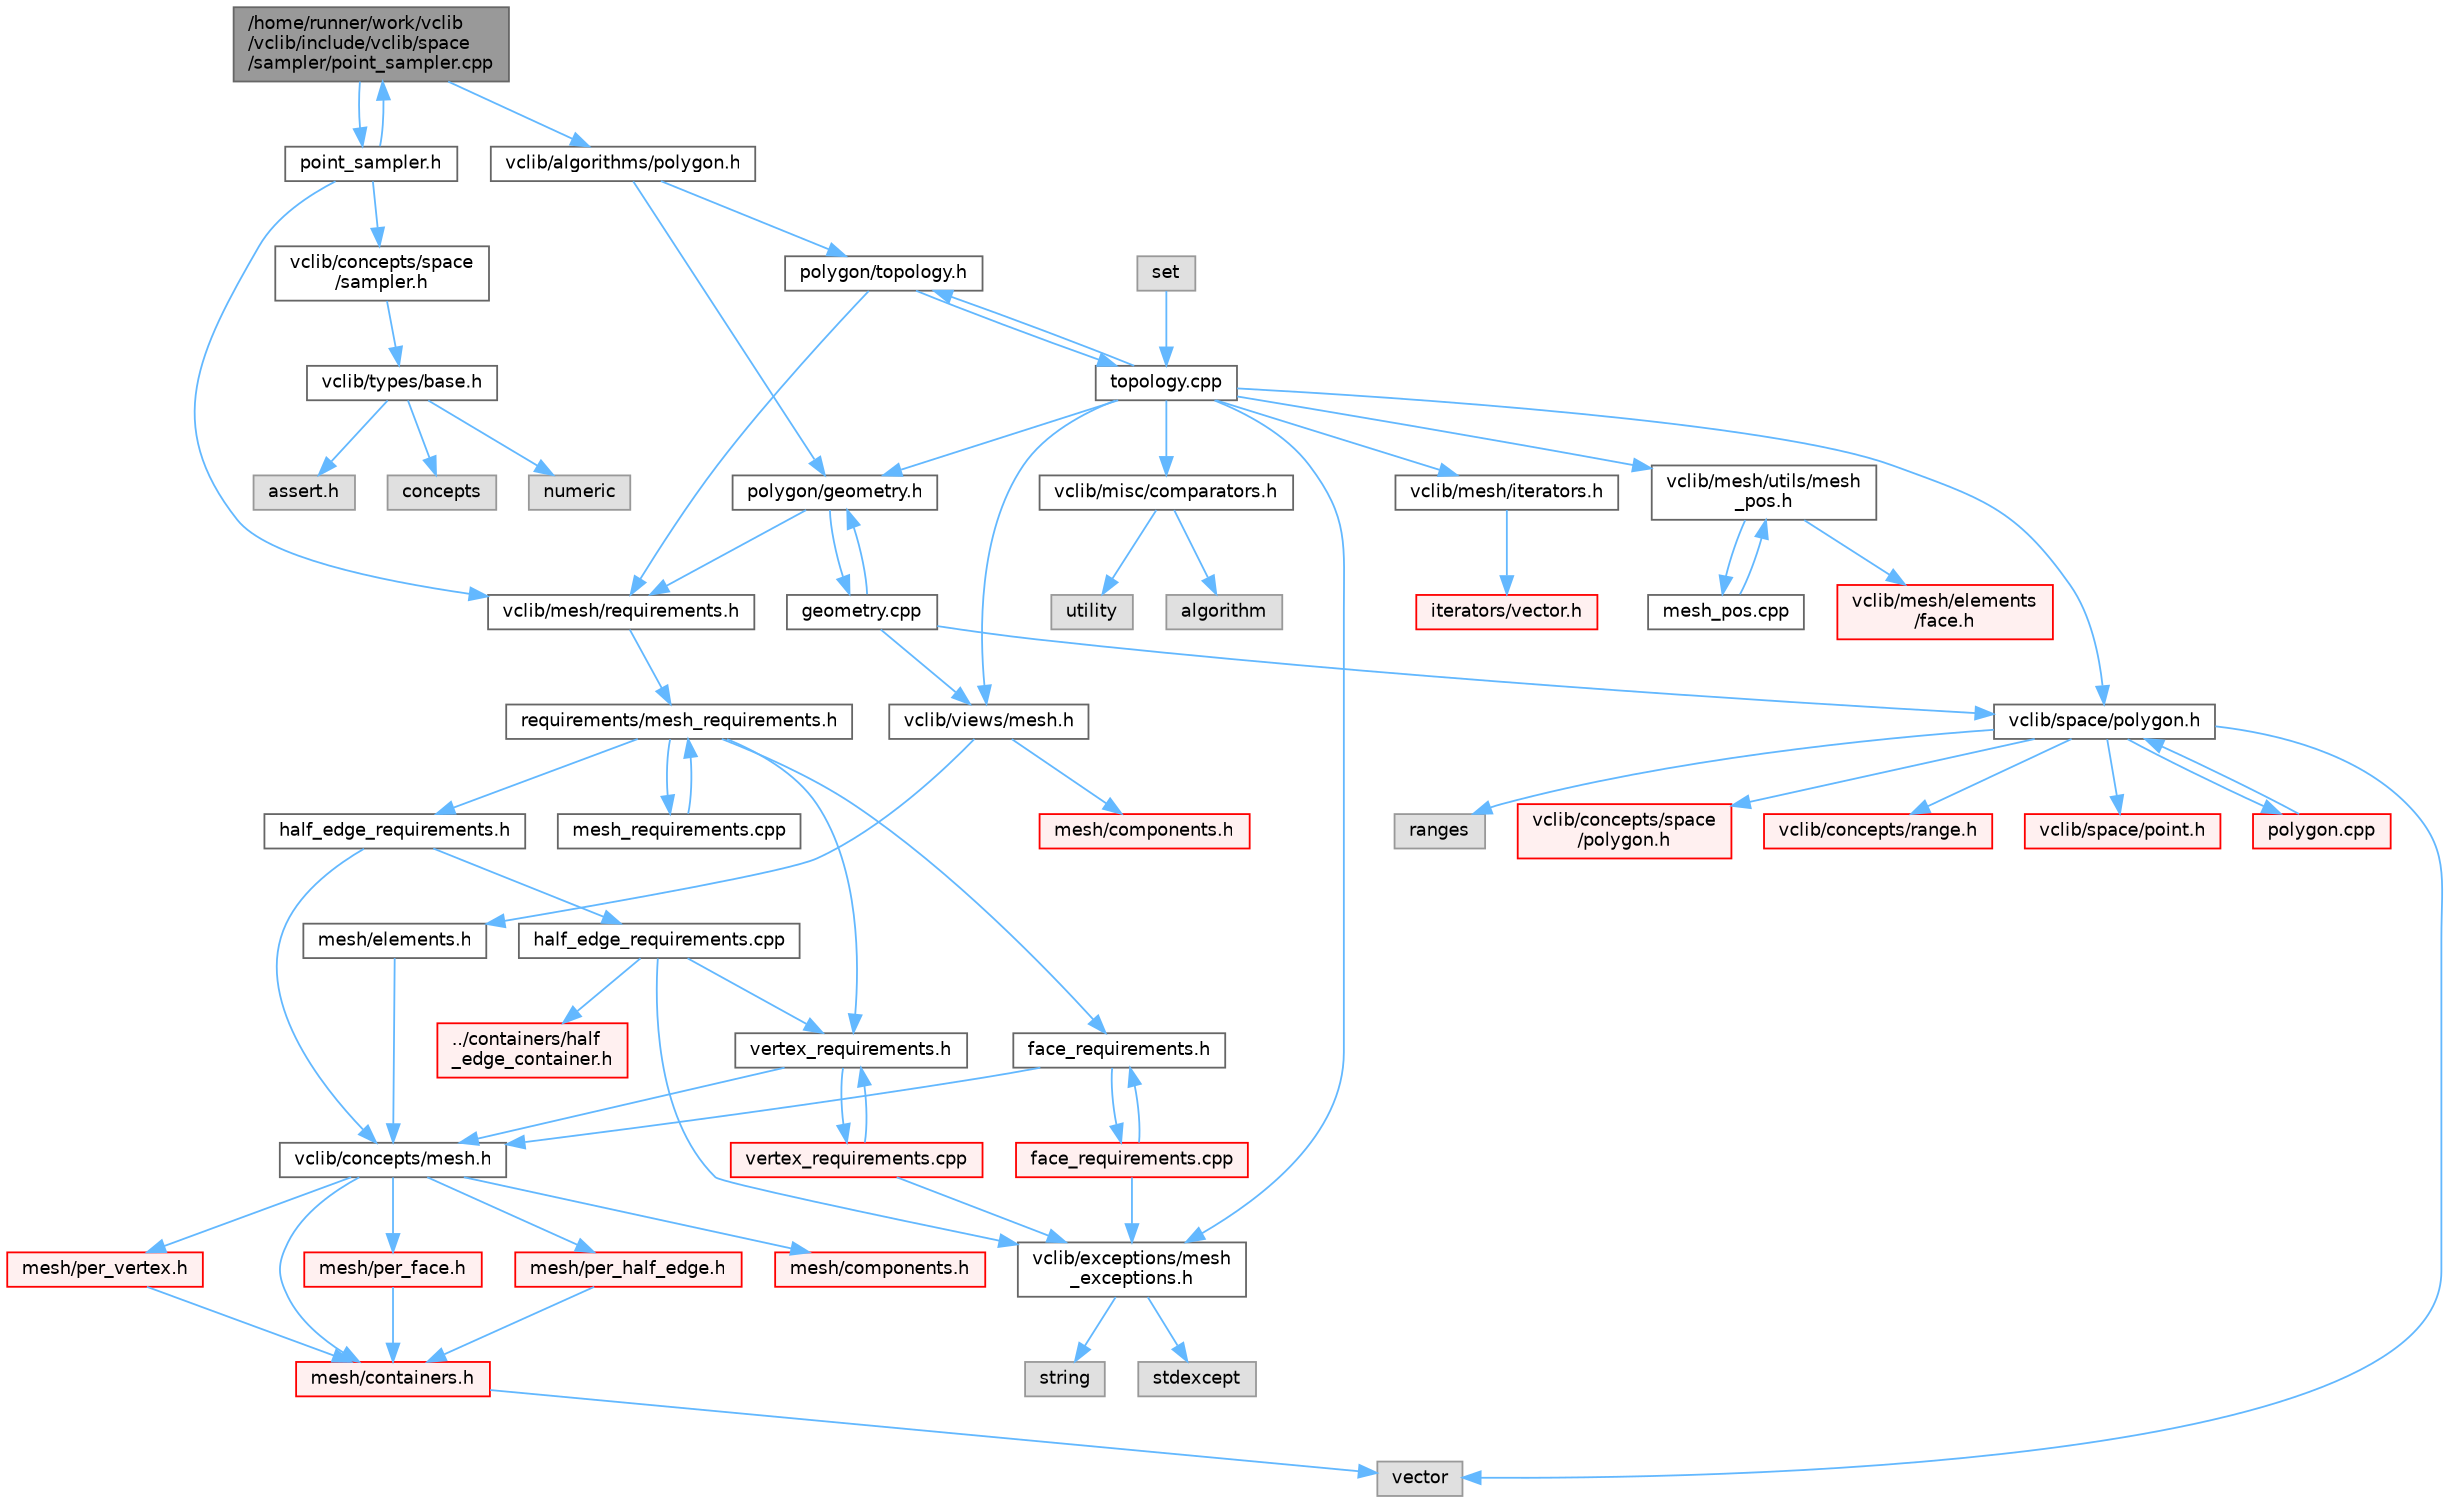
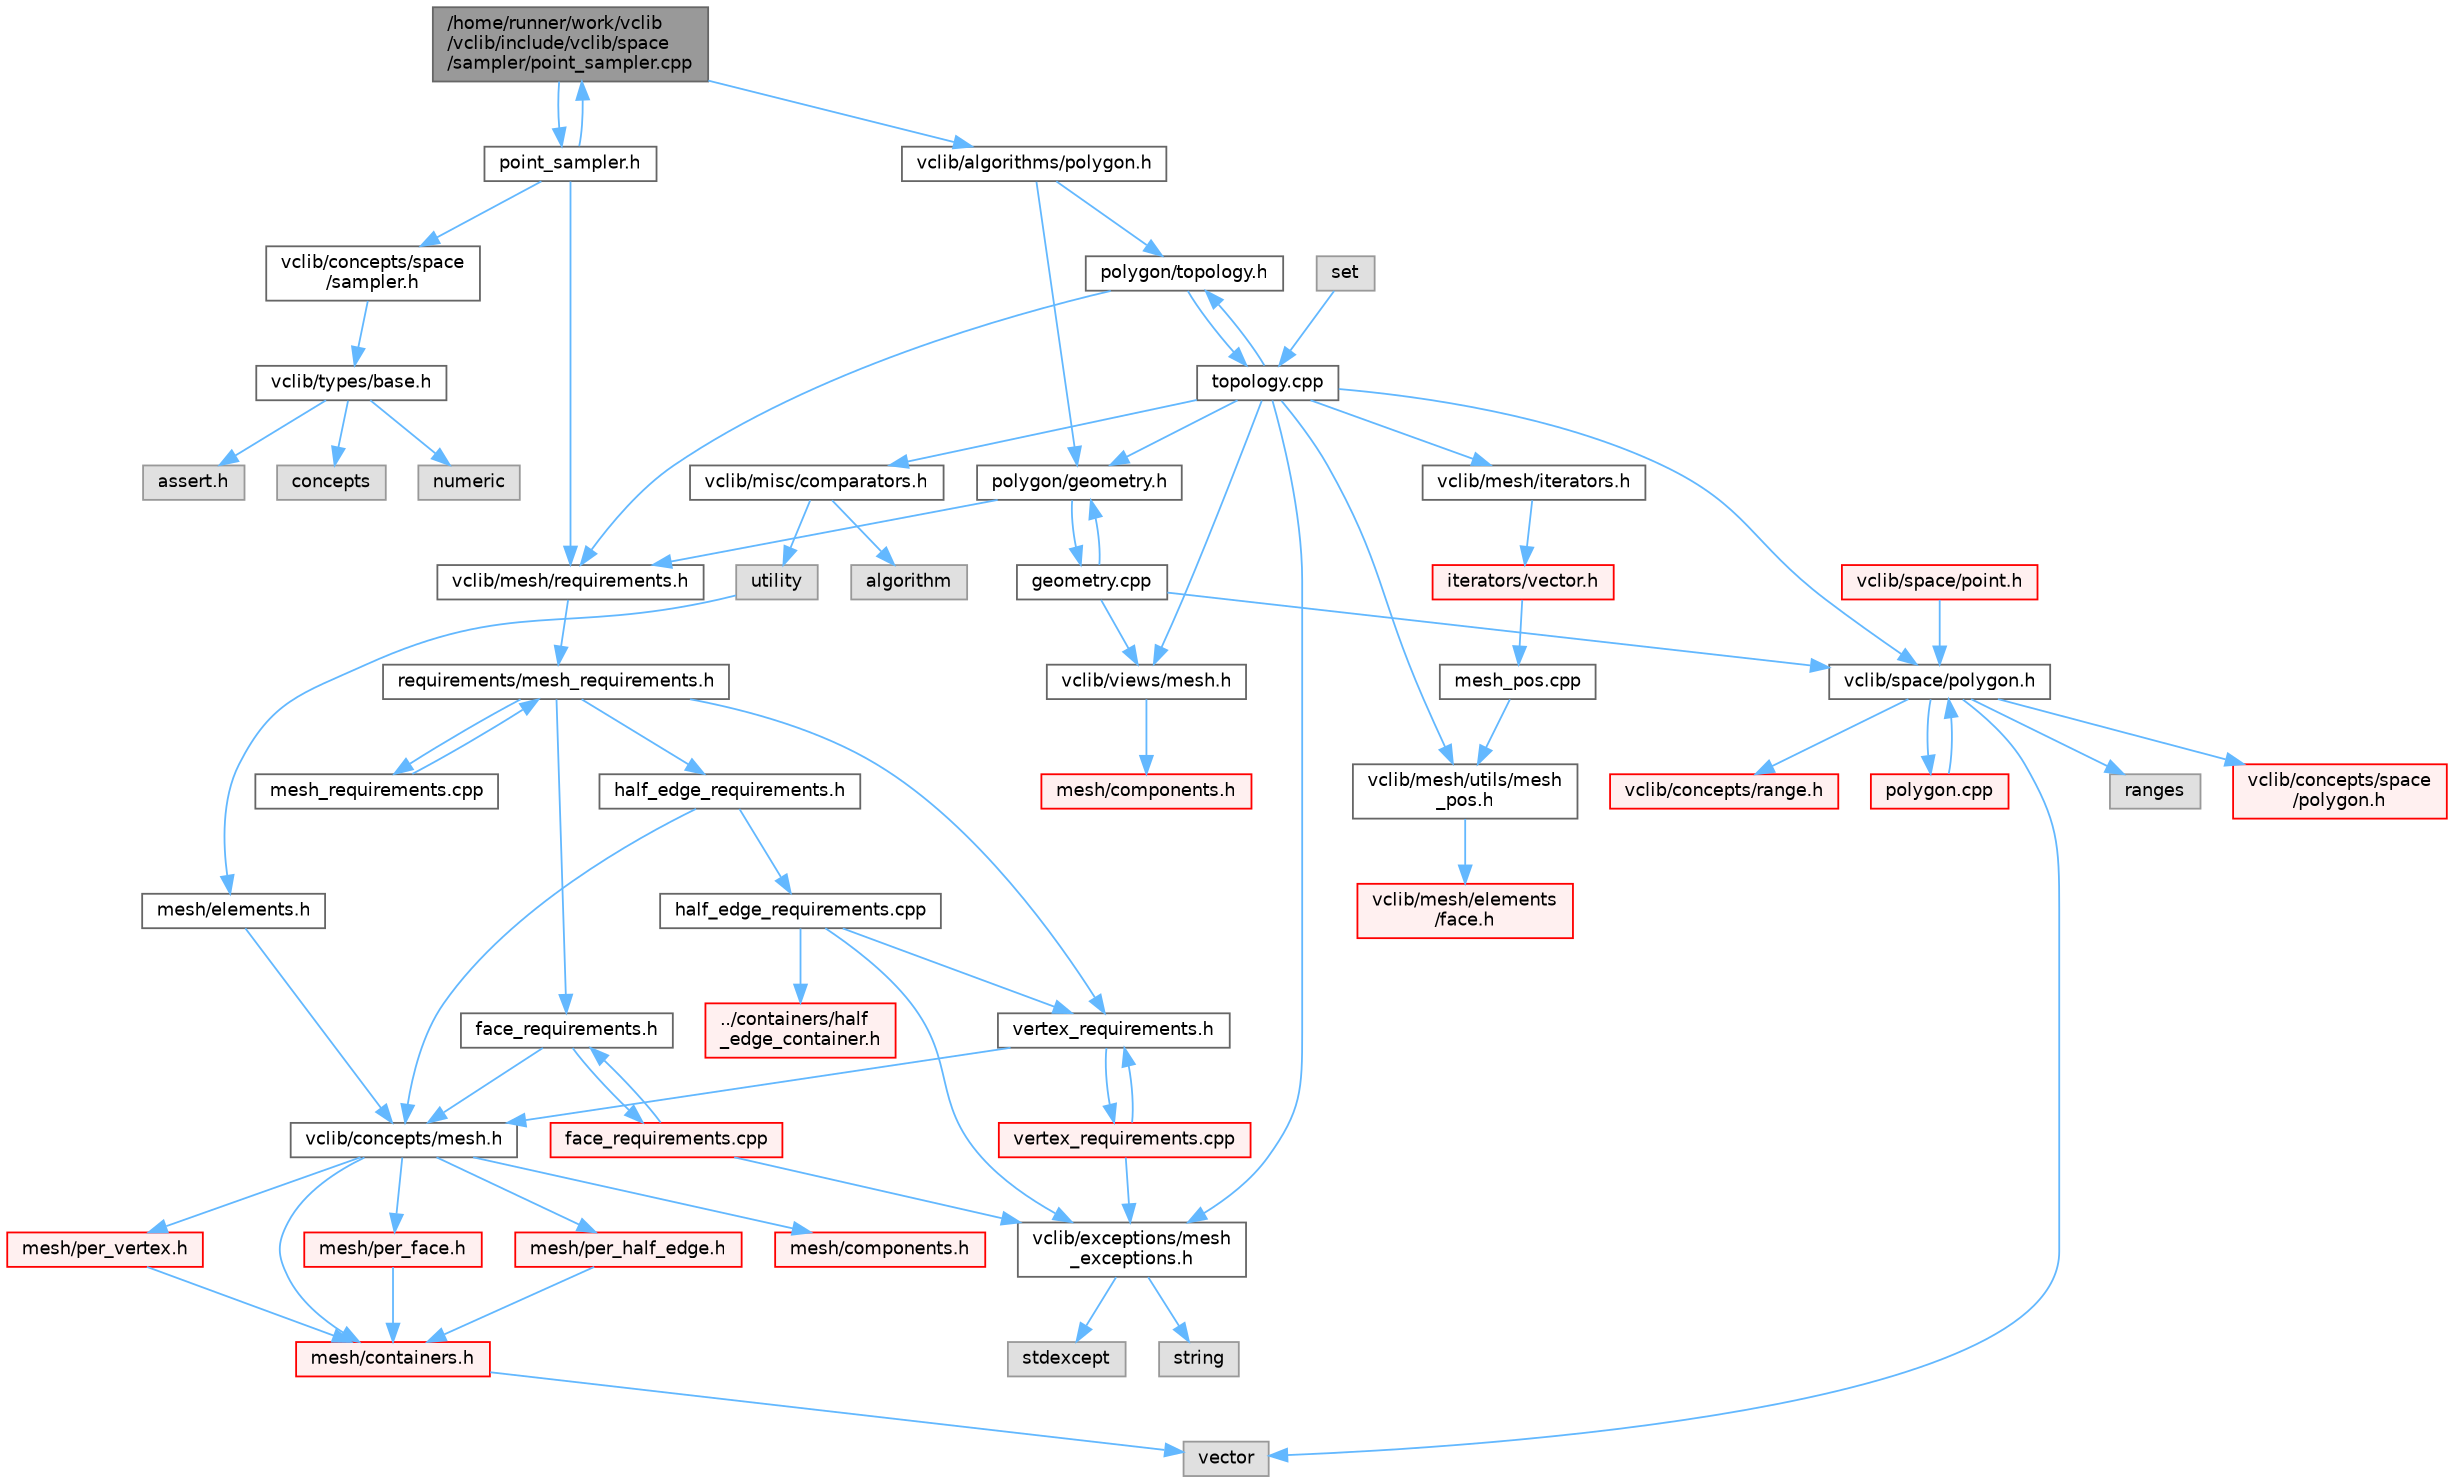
(1734, 548) -> (1521, 621)
(2112, 768) -> (1940, 623)
(759, 874) -> (412, 646)
